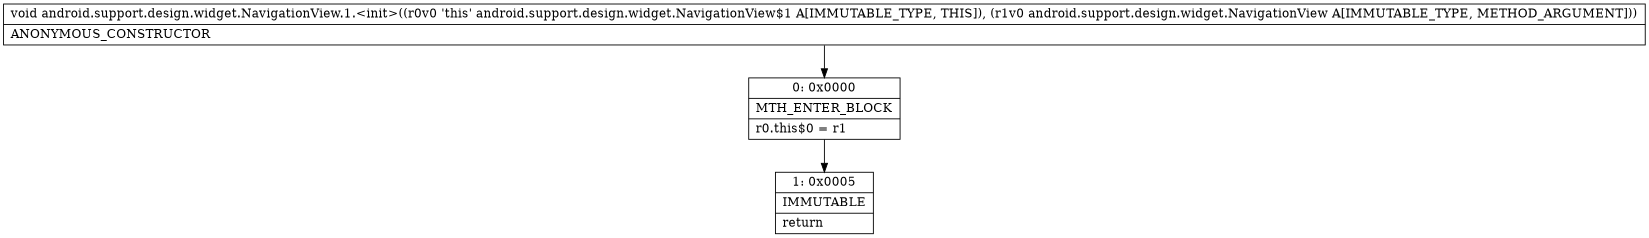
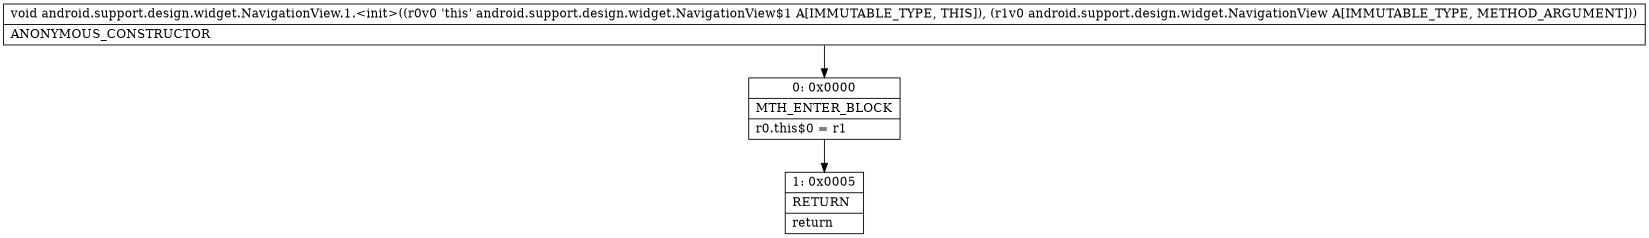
(824, 203) -> (821, 203)
